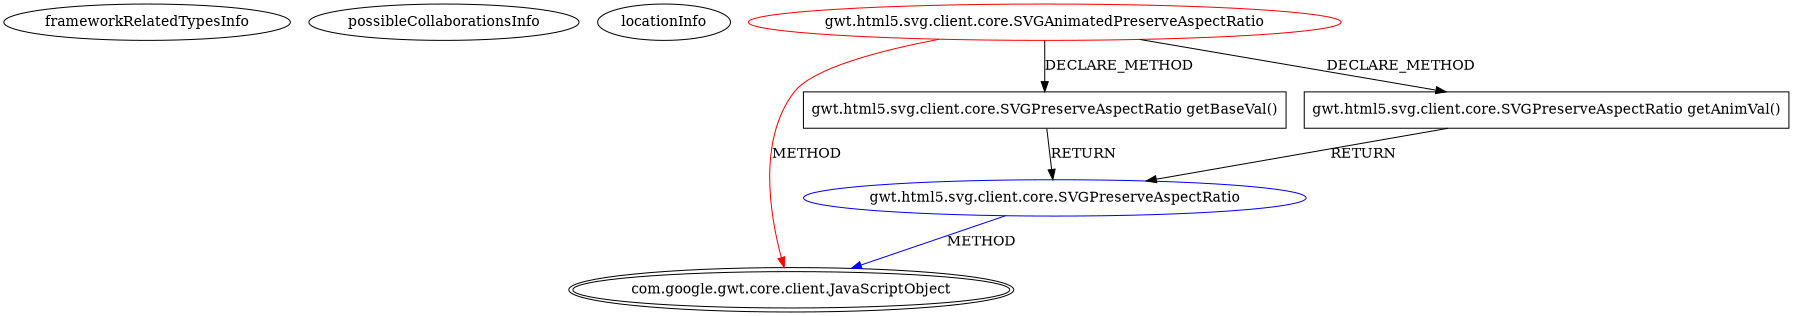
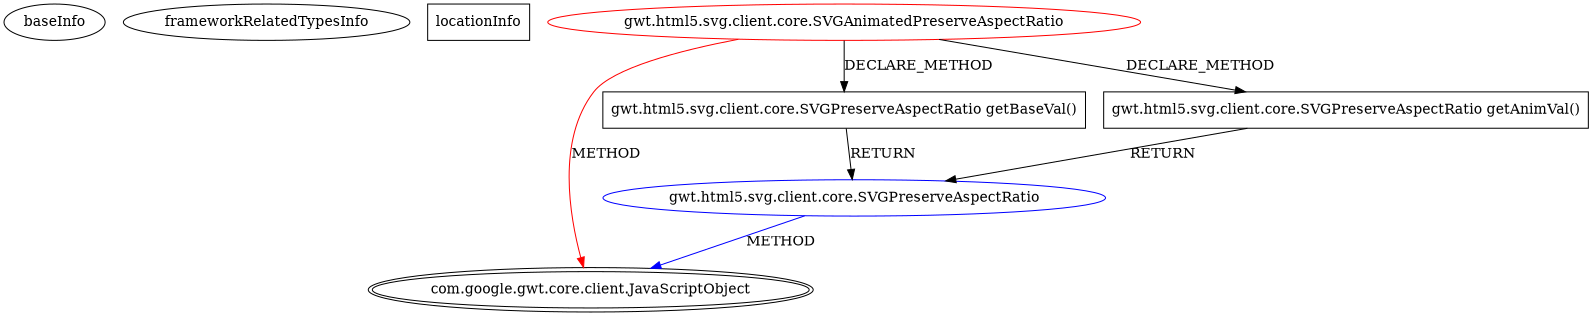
none -> (55, 22)
(444, 22) -> none
(664, 22) -> (479, 22)
